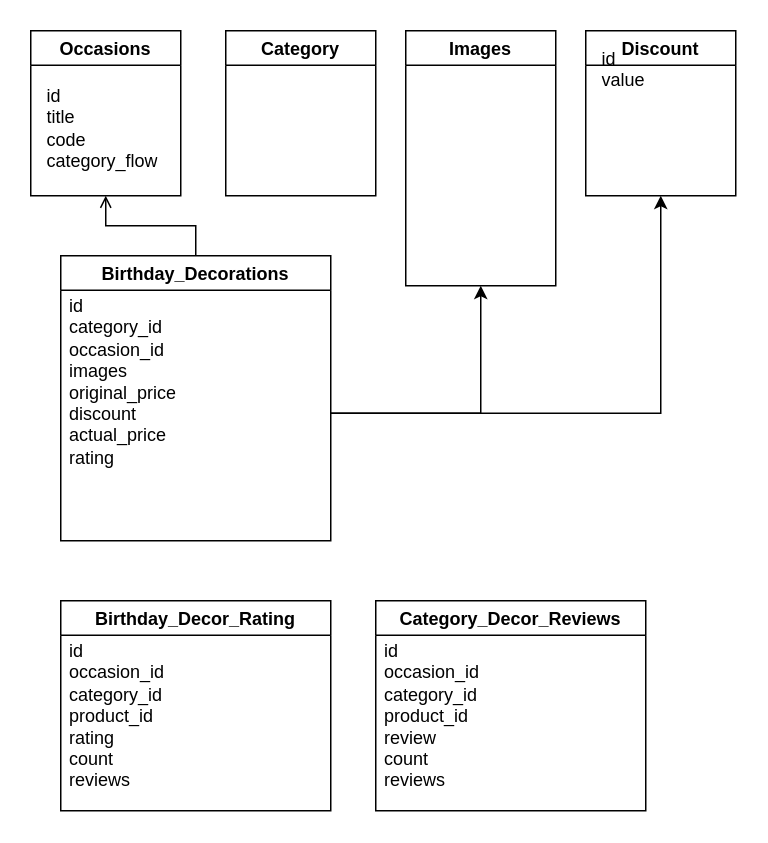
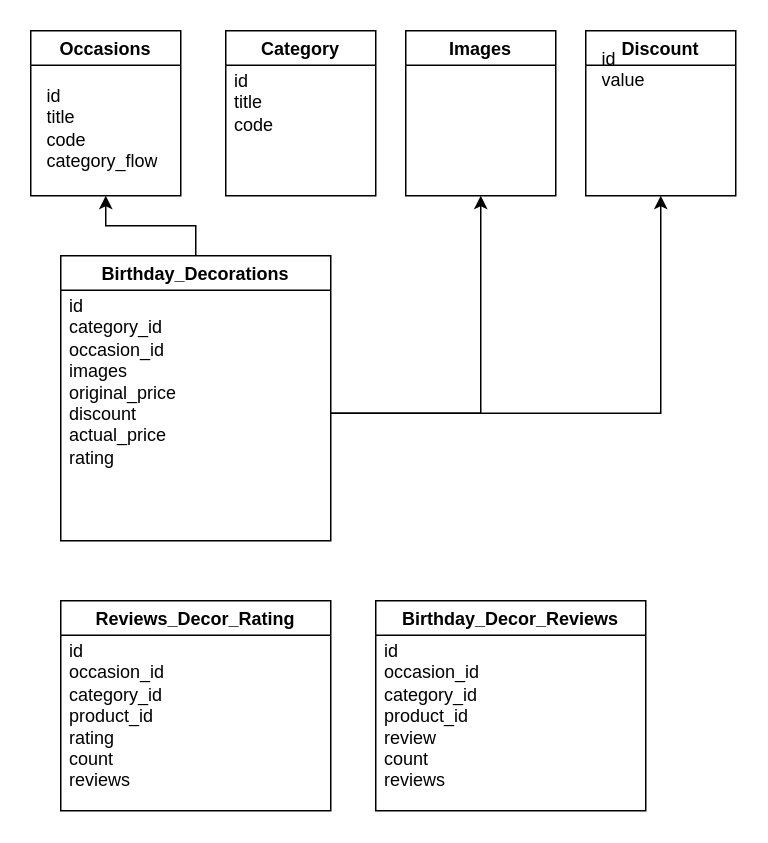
none -> (293, 121)
(481, 158) -> (481, 113)
(106, 204) -> (106, 207)
(195, 619) -> (195, 619)
(510, 619) -> (510, 619)
